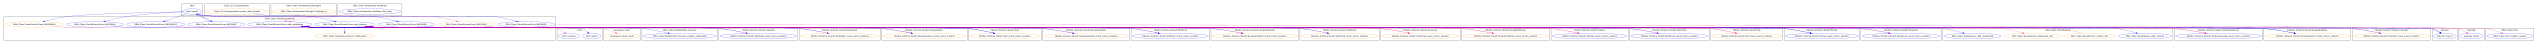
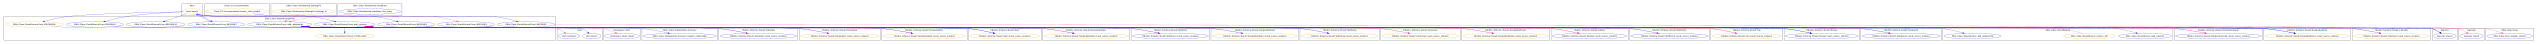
(192, 12) -> (192, 12)
(466, 24) -> (466, 24)
(622, 36) -> (622, 36)
(2032, 36) -> none
